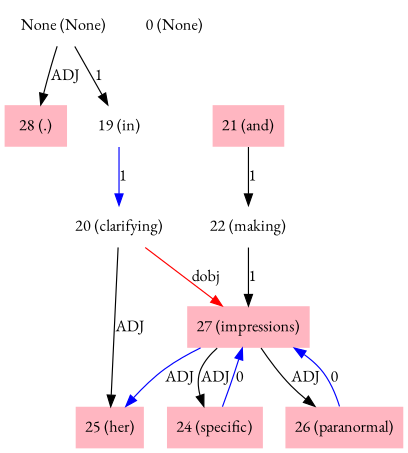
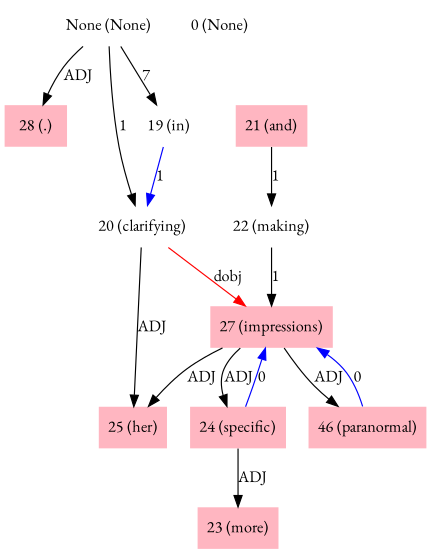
(99, 76) -> (146, 76)
none -> (115, 121)
(164, 369) -> (187, 369)
(344, 428) -> (367, 428)
none -> (238, 528)
